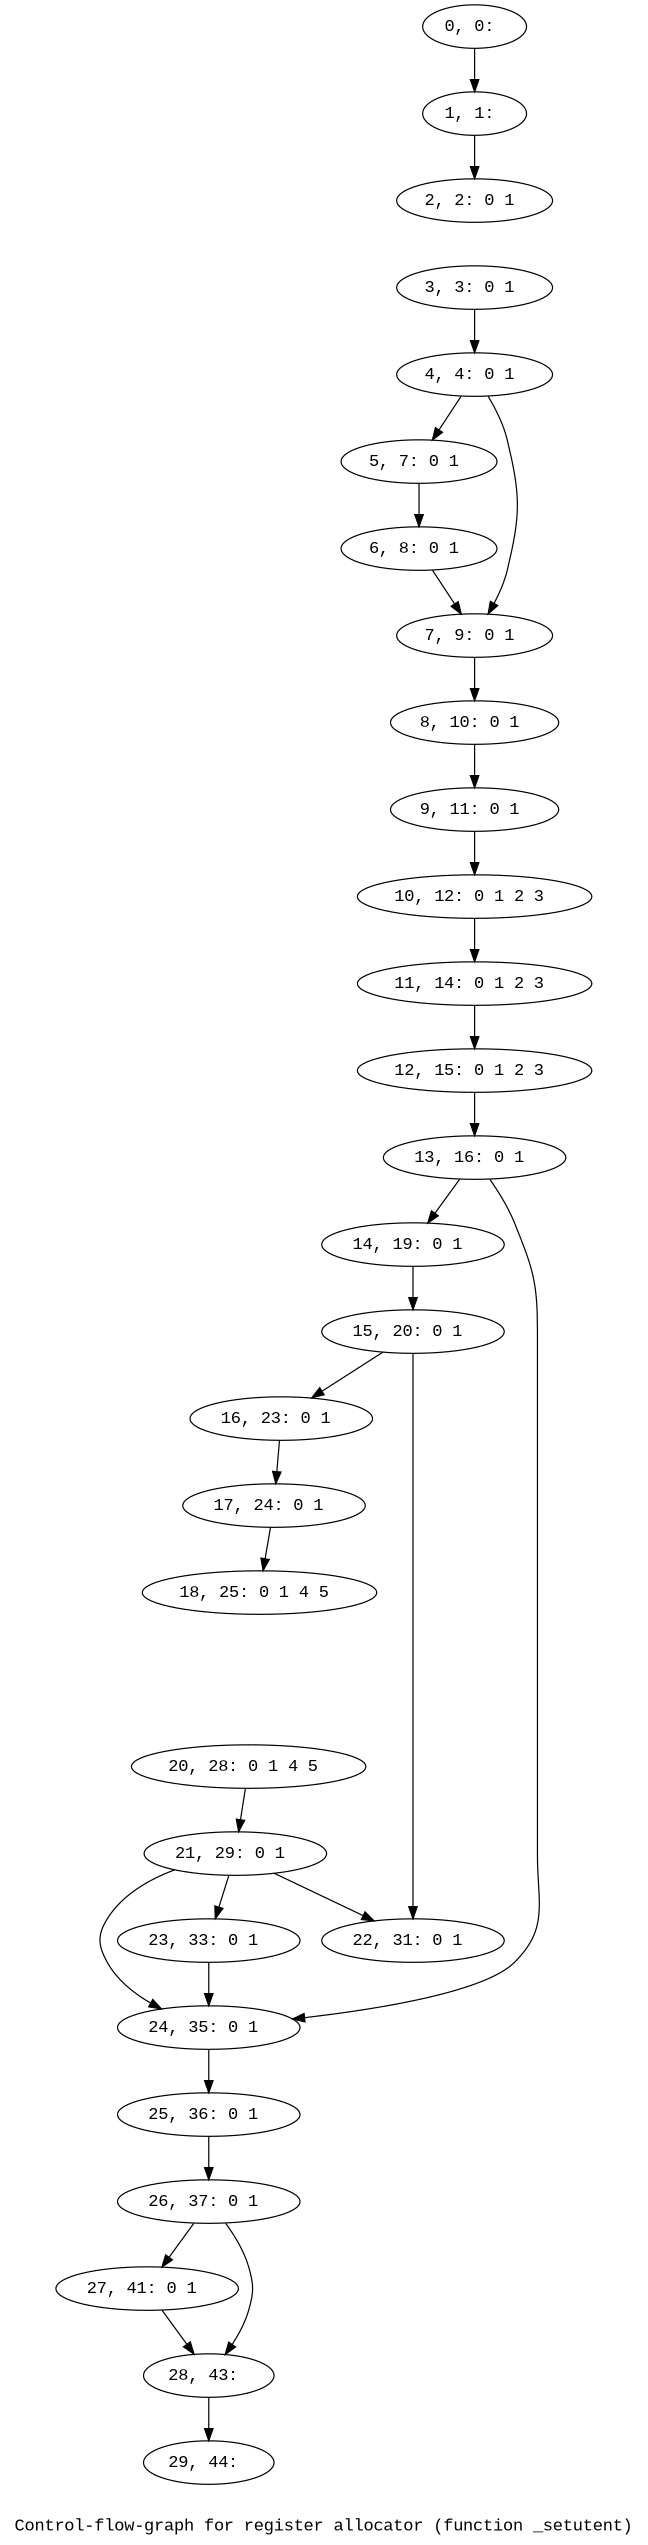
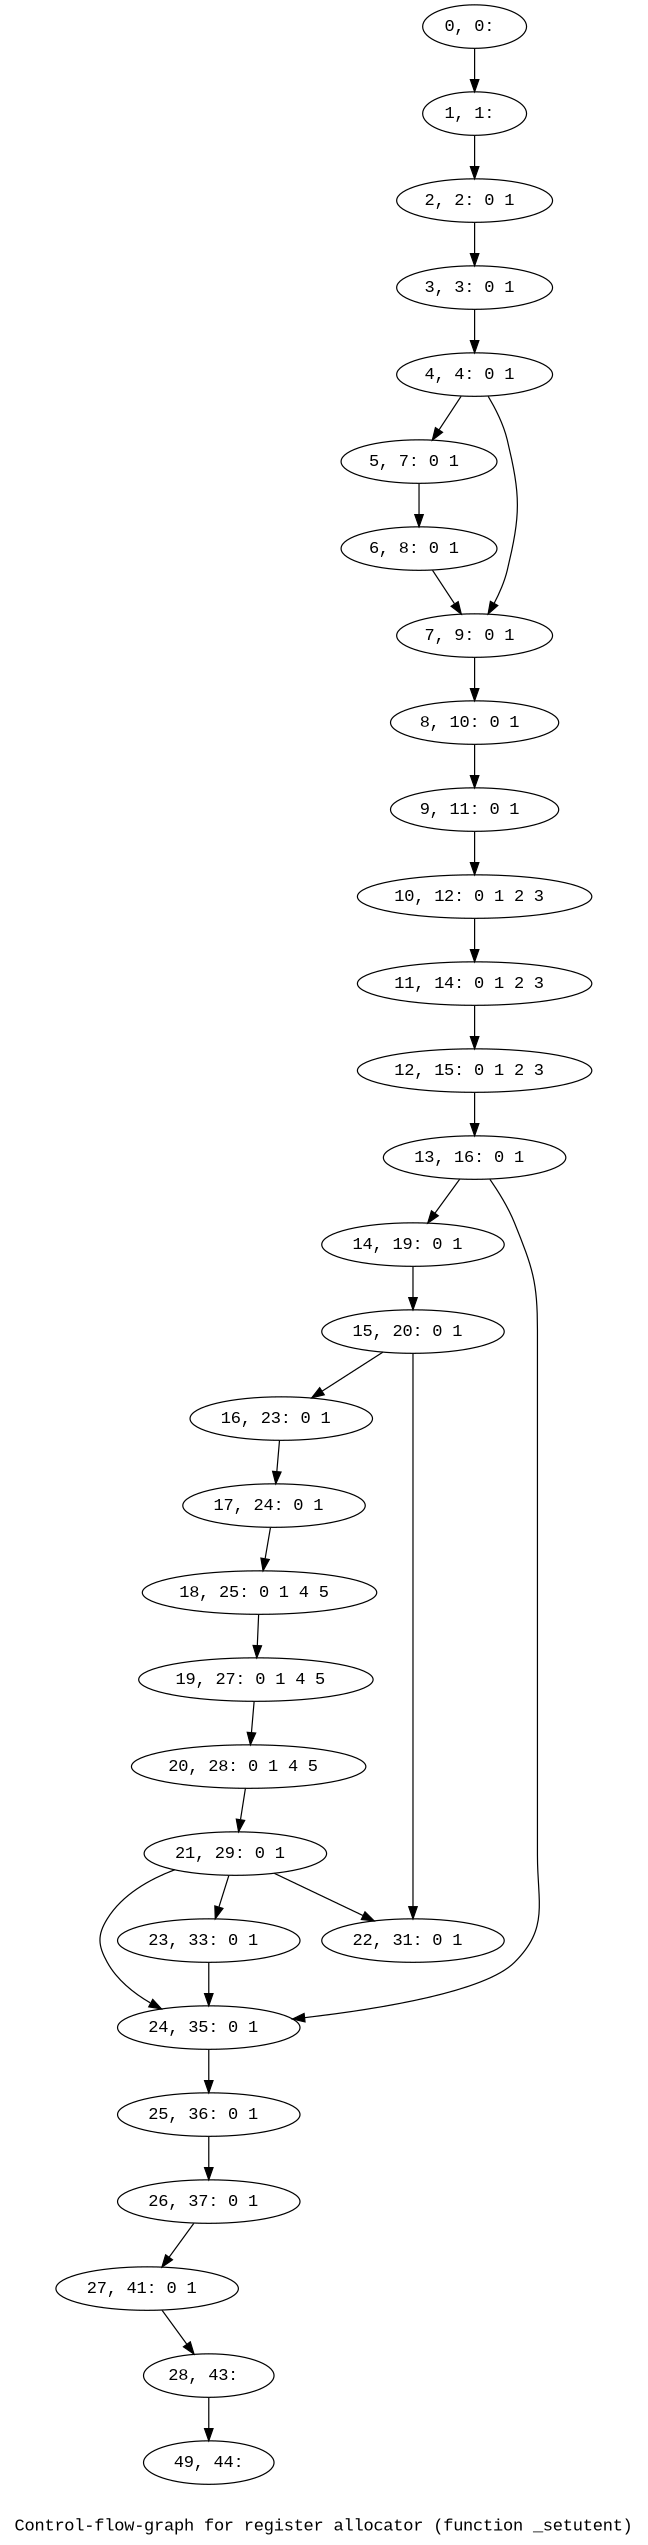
none -> (475, 238)
none -> (256, 1680)
(252, 2283) -> none
(209, 2463) -> (209, 2463)
